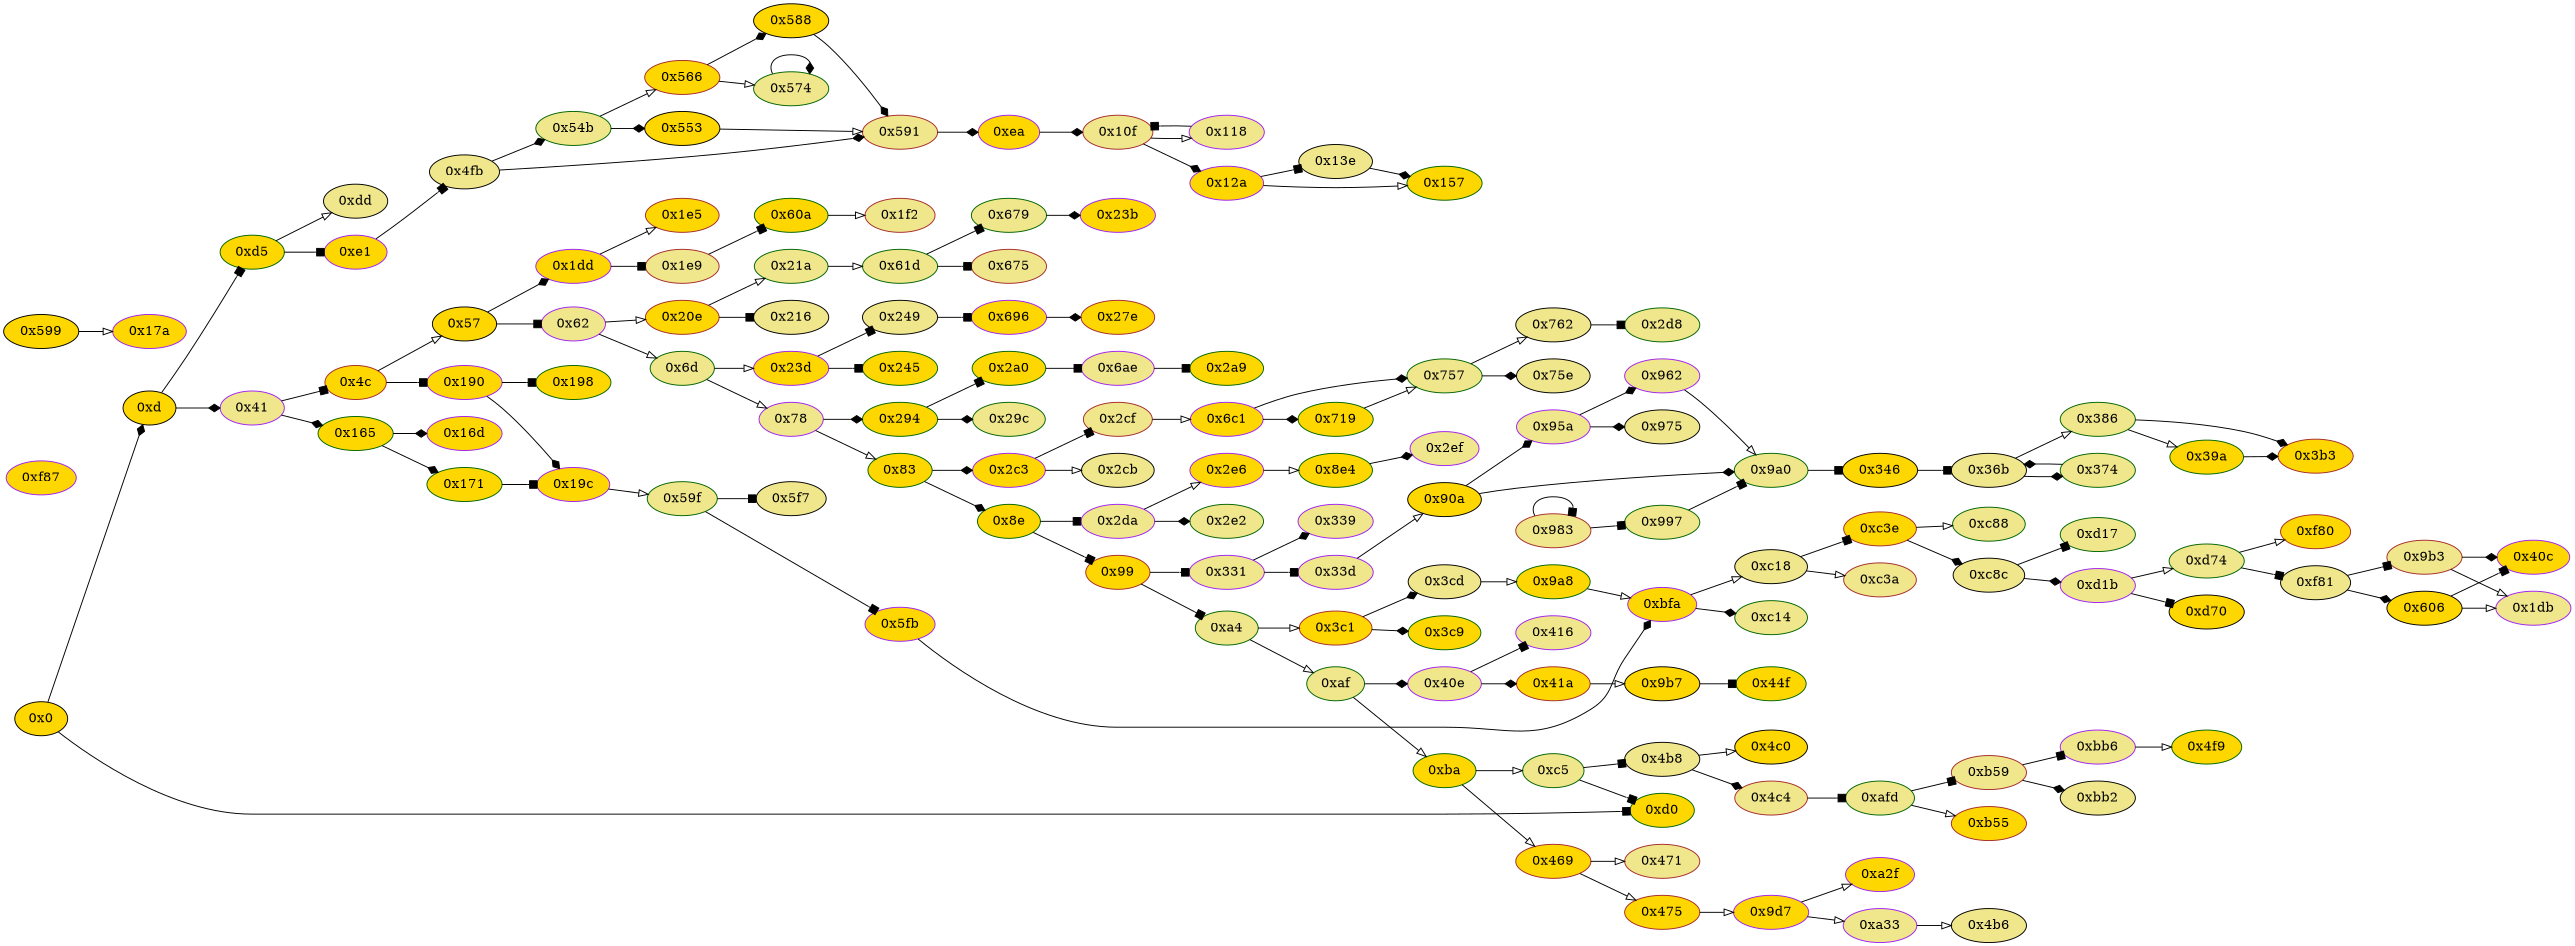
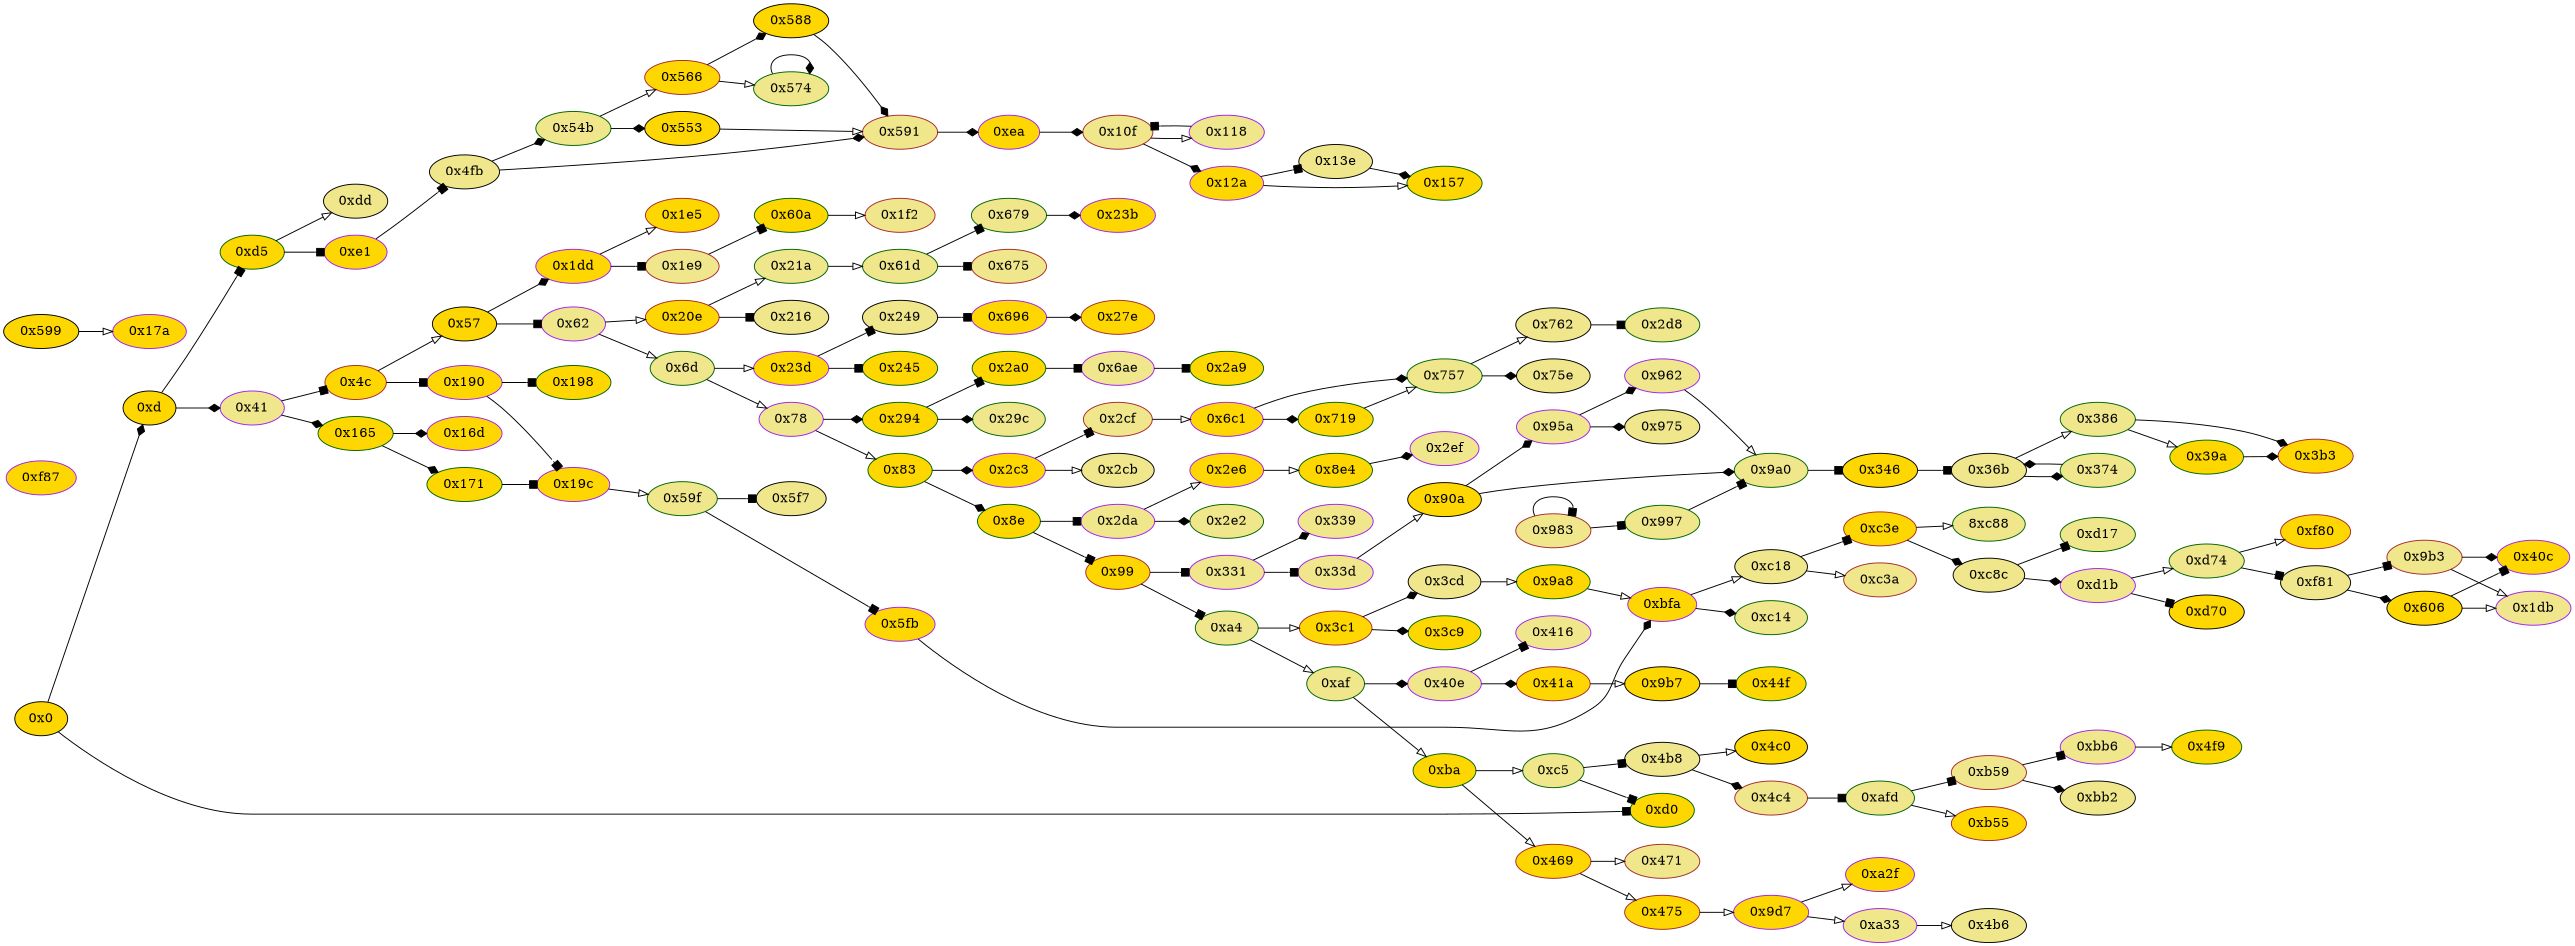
(521, 426) -> (521, 426)
(1989, 524) -> (1989, 524)
